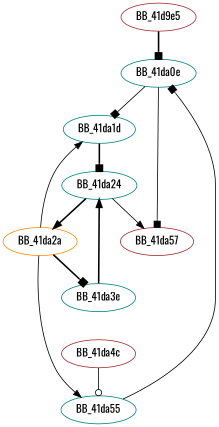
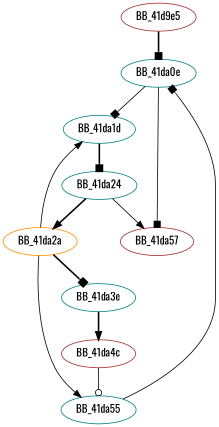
(99, 245) -> (99, 322)
